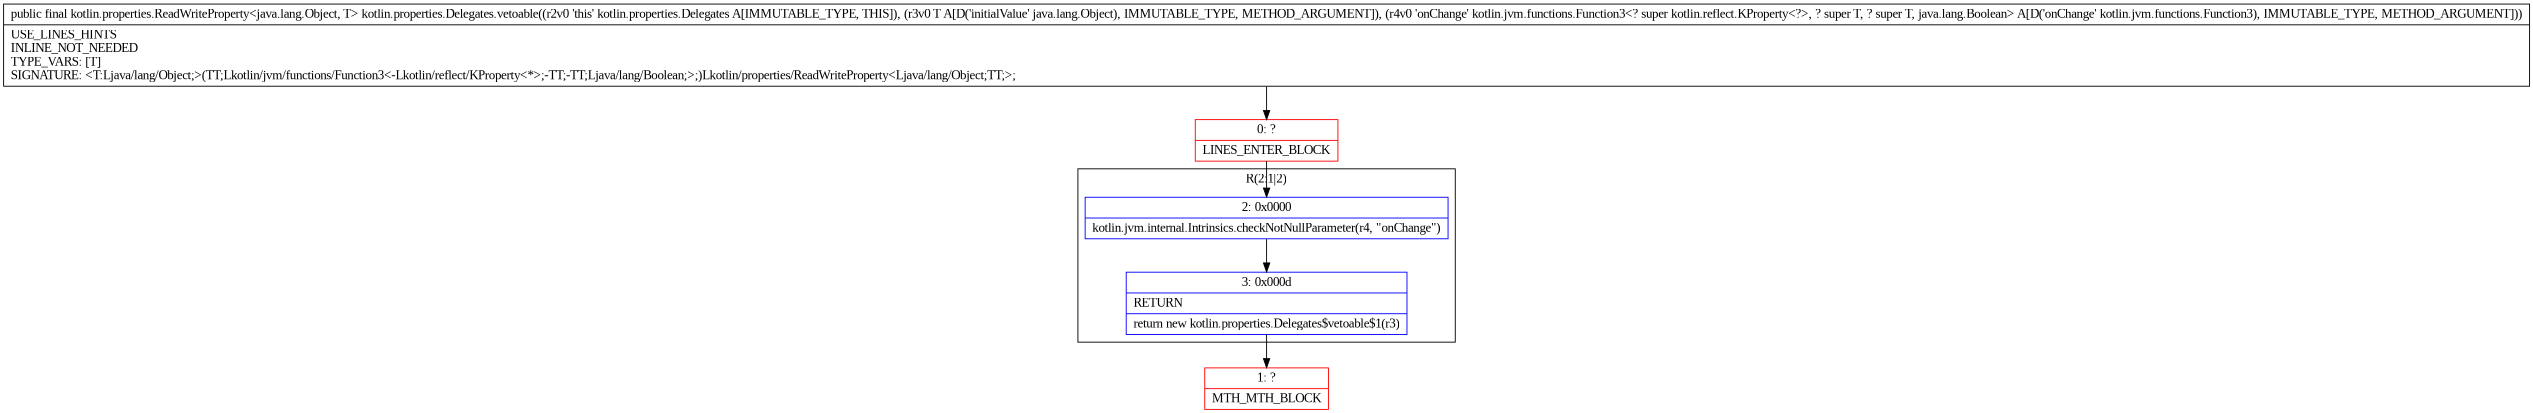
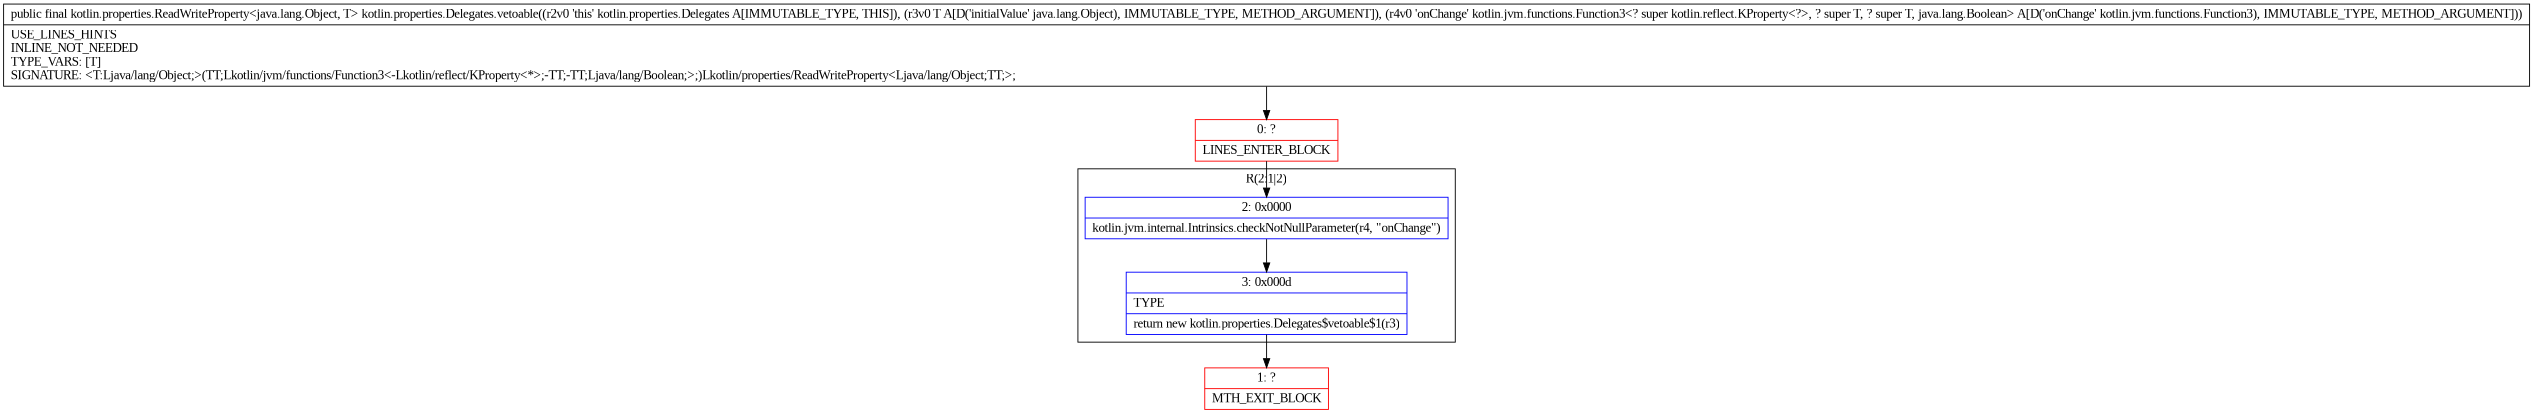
(1158, 303) -> (1149, 303)
(1267, 399) -> (1267, 399)
